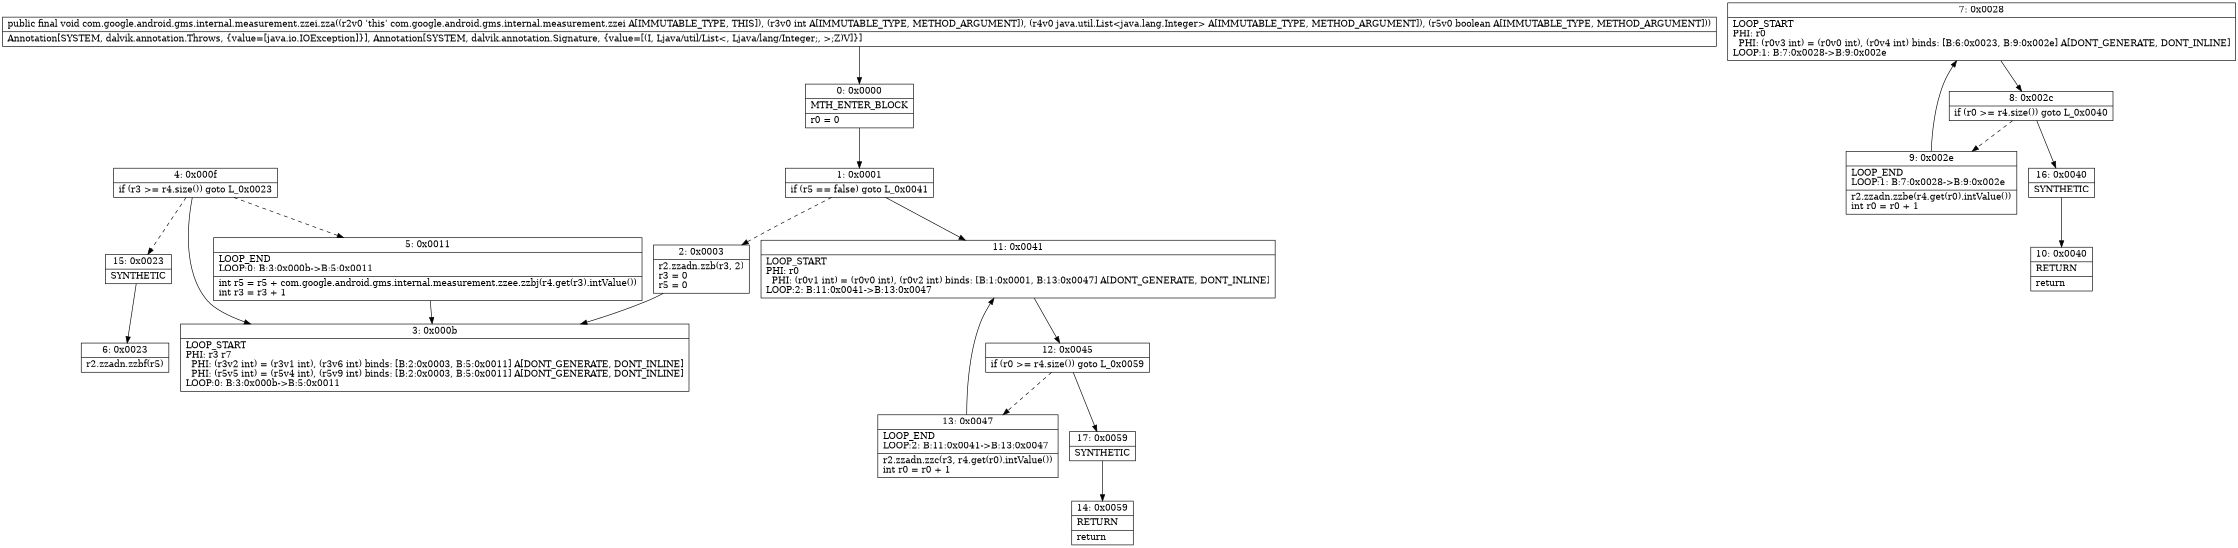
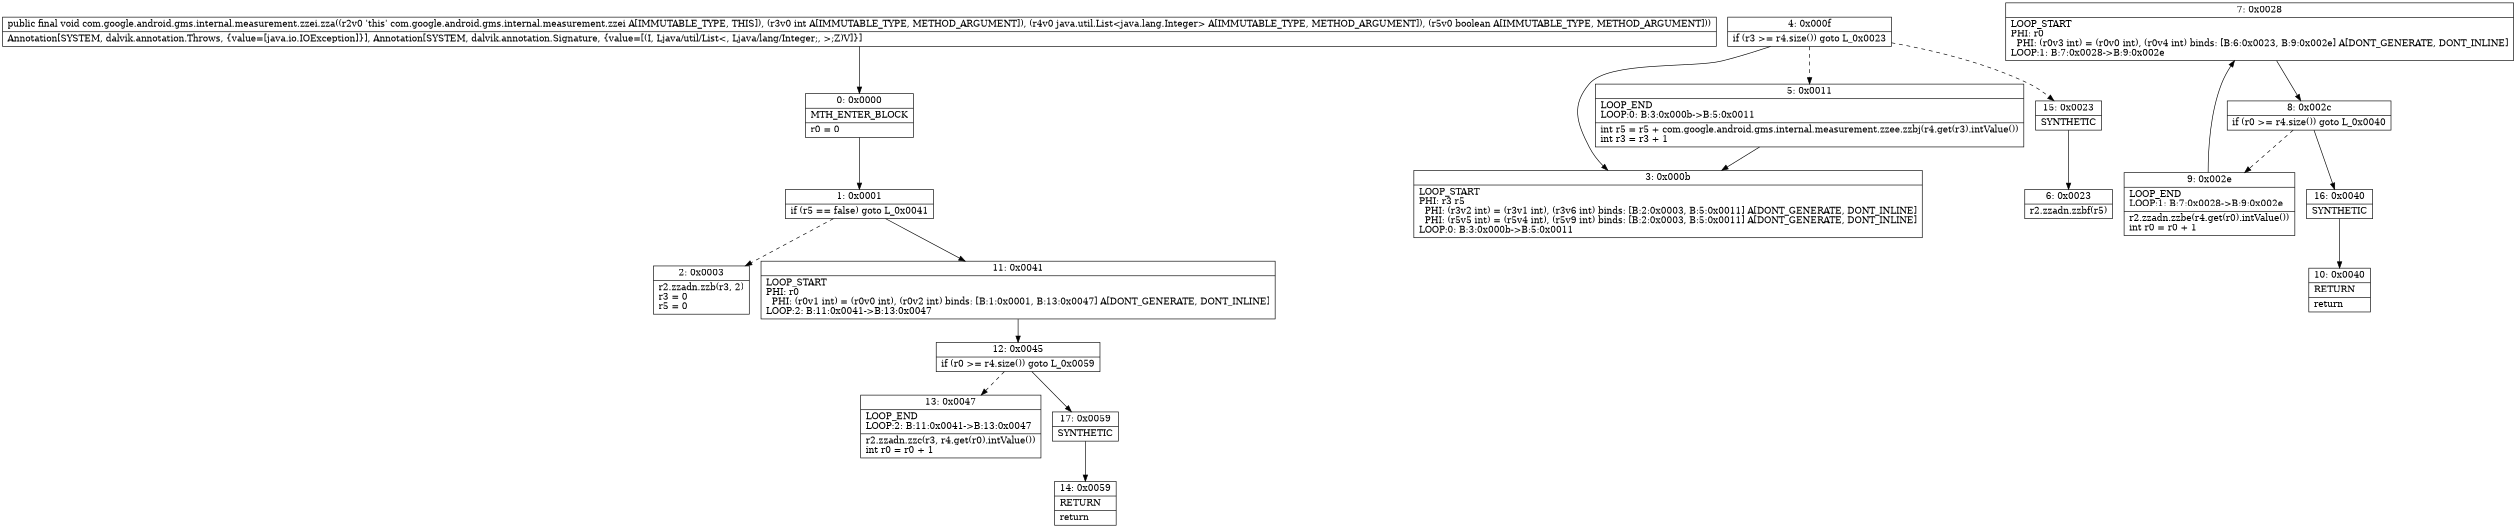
(626, 309) -> none
(210, 355) -> (1443, 202)
(971, 357) -> none
